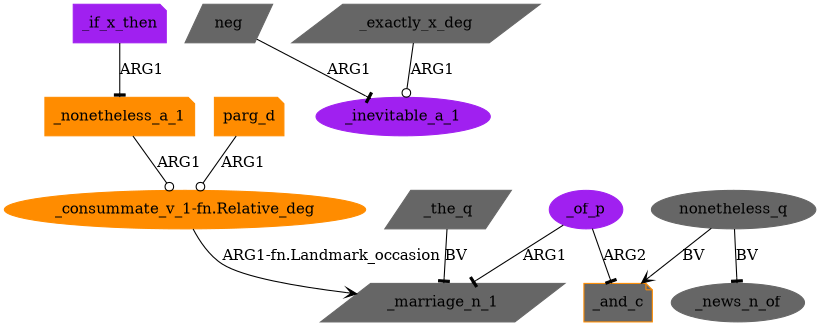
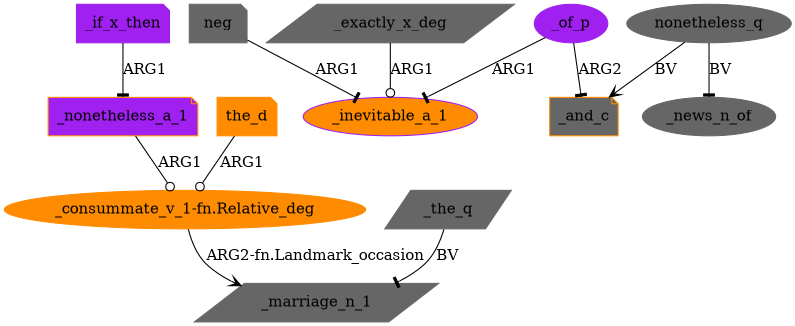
(229, 24) -> (218, 24)
(120, 117) -> (123, 117)
(249, 117) -> (247, 117)
(403, 117) -> (390, 117)
(520, 253) -> (487, 67)
(332, 256) -> (315, 256)
